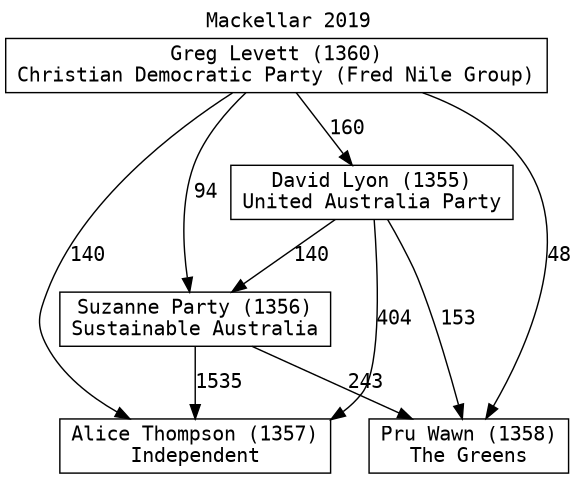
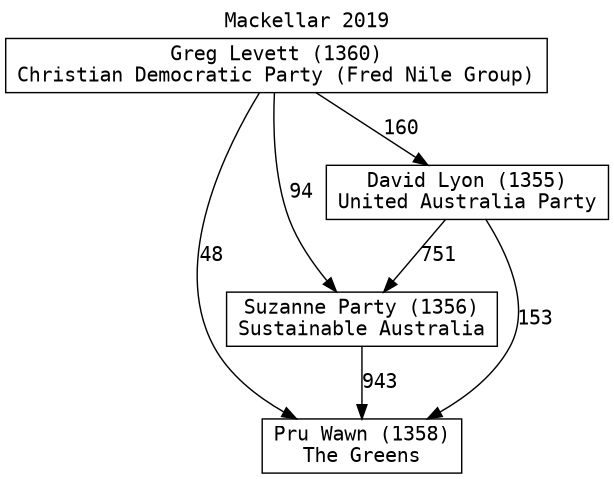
(311, 256) -> (438, 256)
(366, 383) -> (380, 383)
(195, 446) -> none
